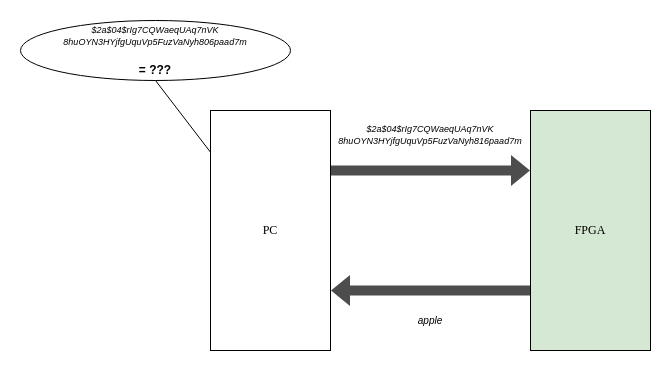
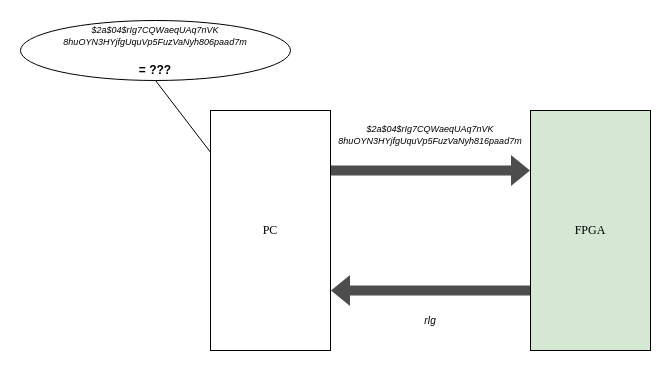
(431, 321) -> (431, 321)
